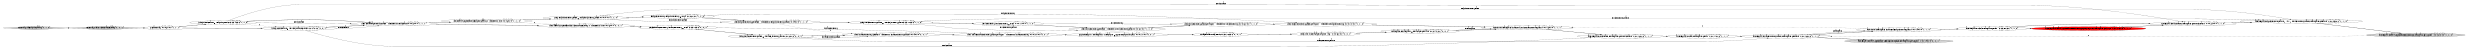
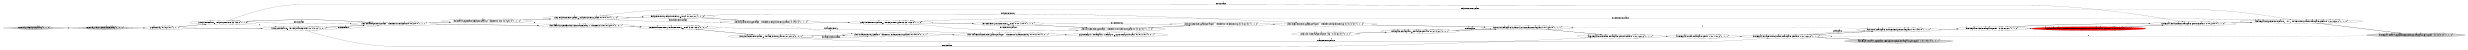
(1221, 35) -> none
